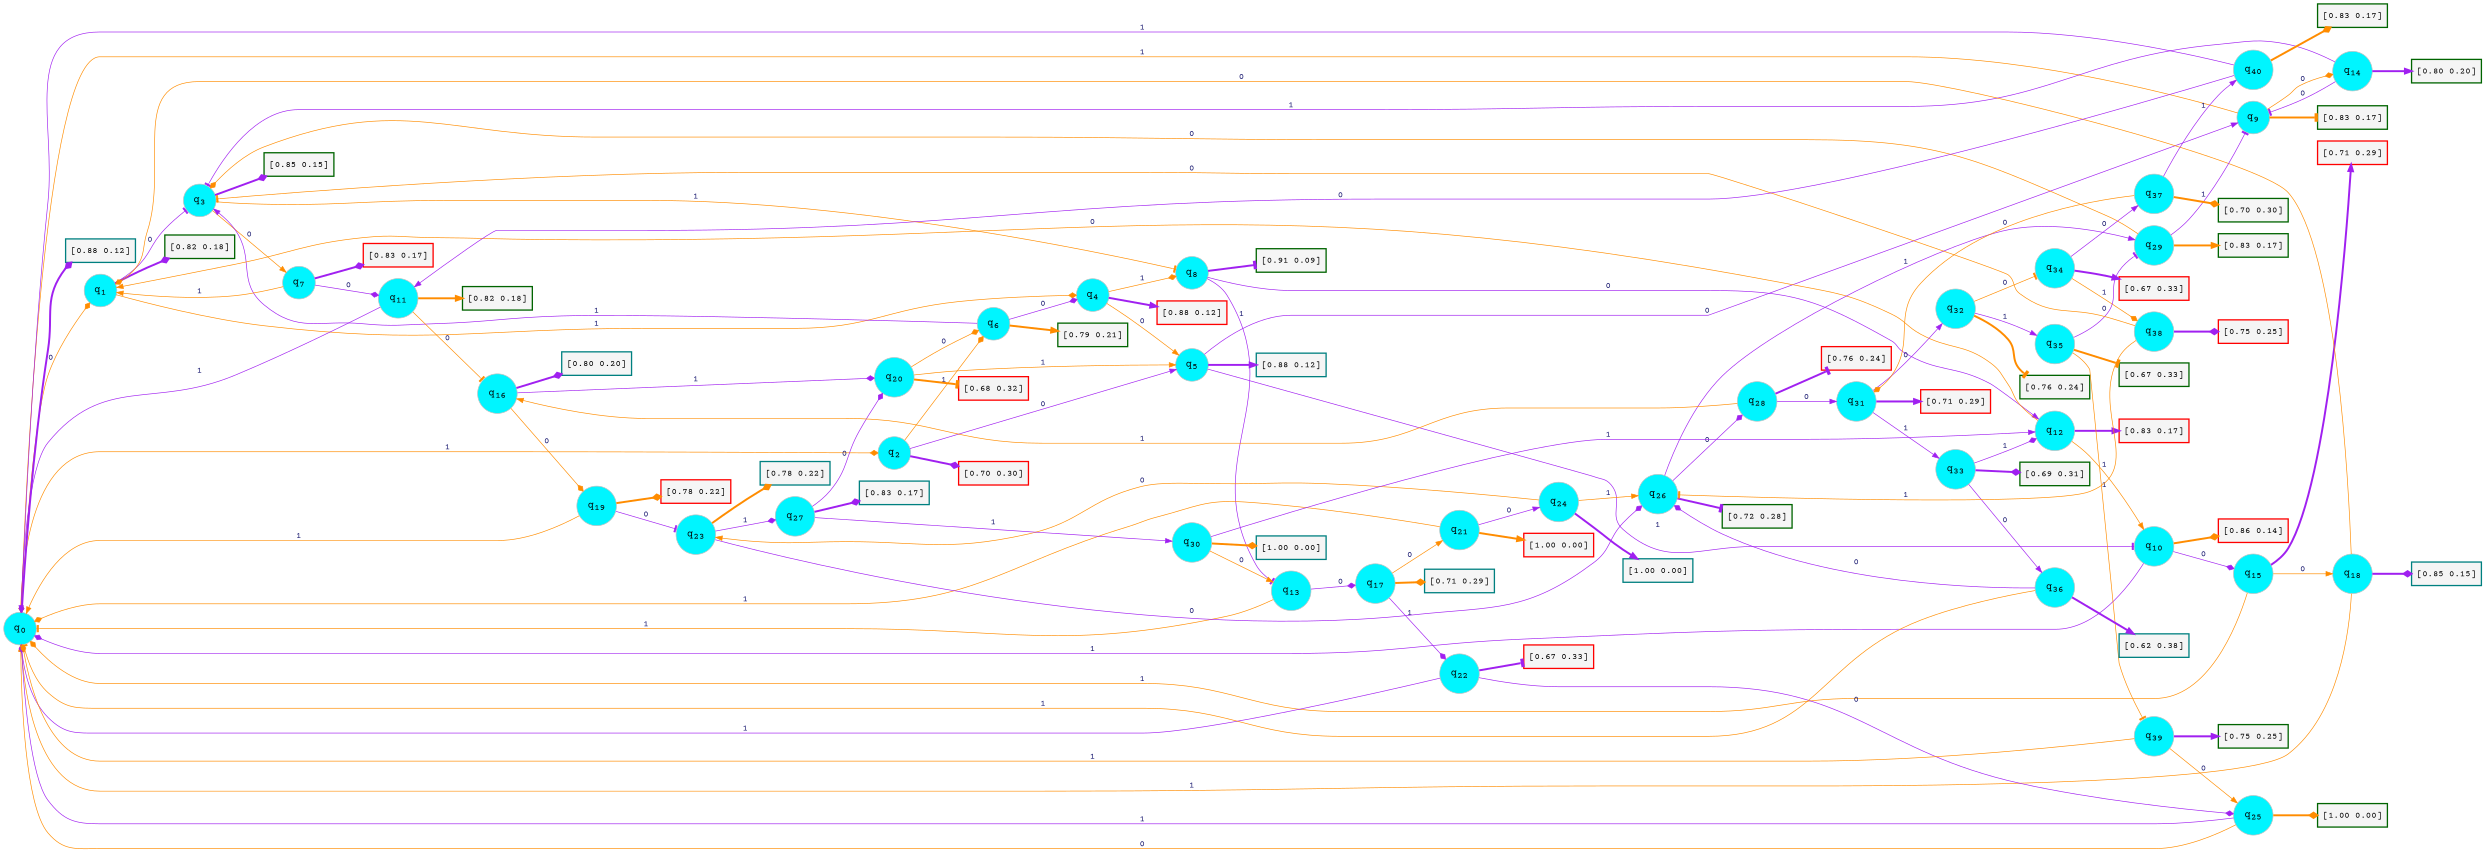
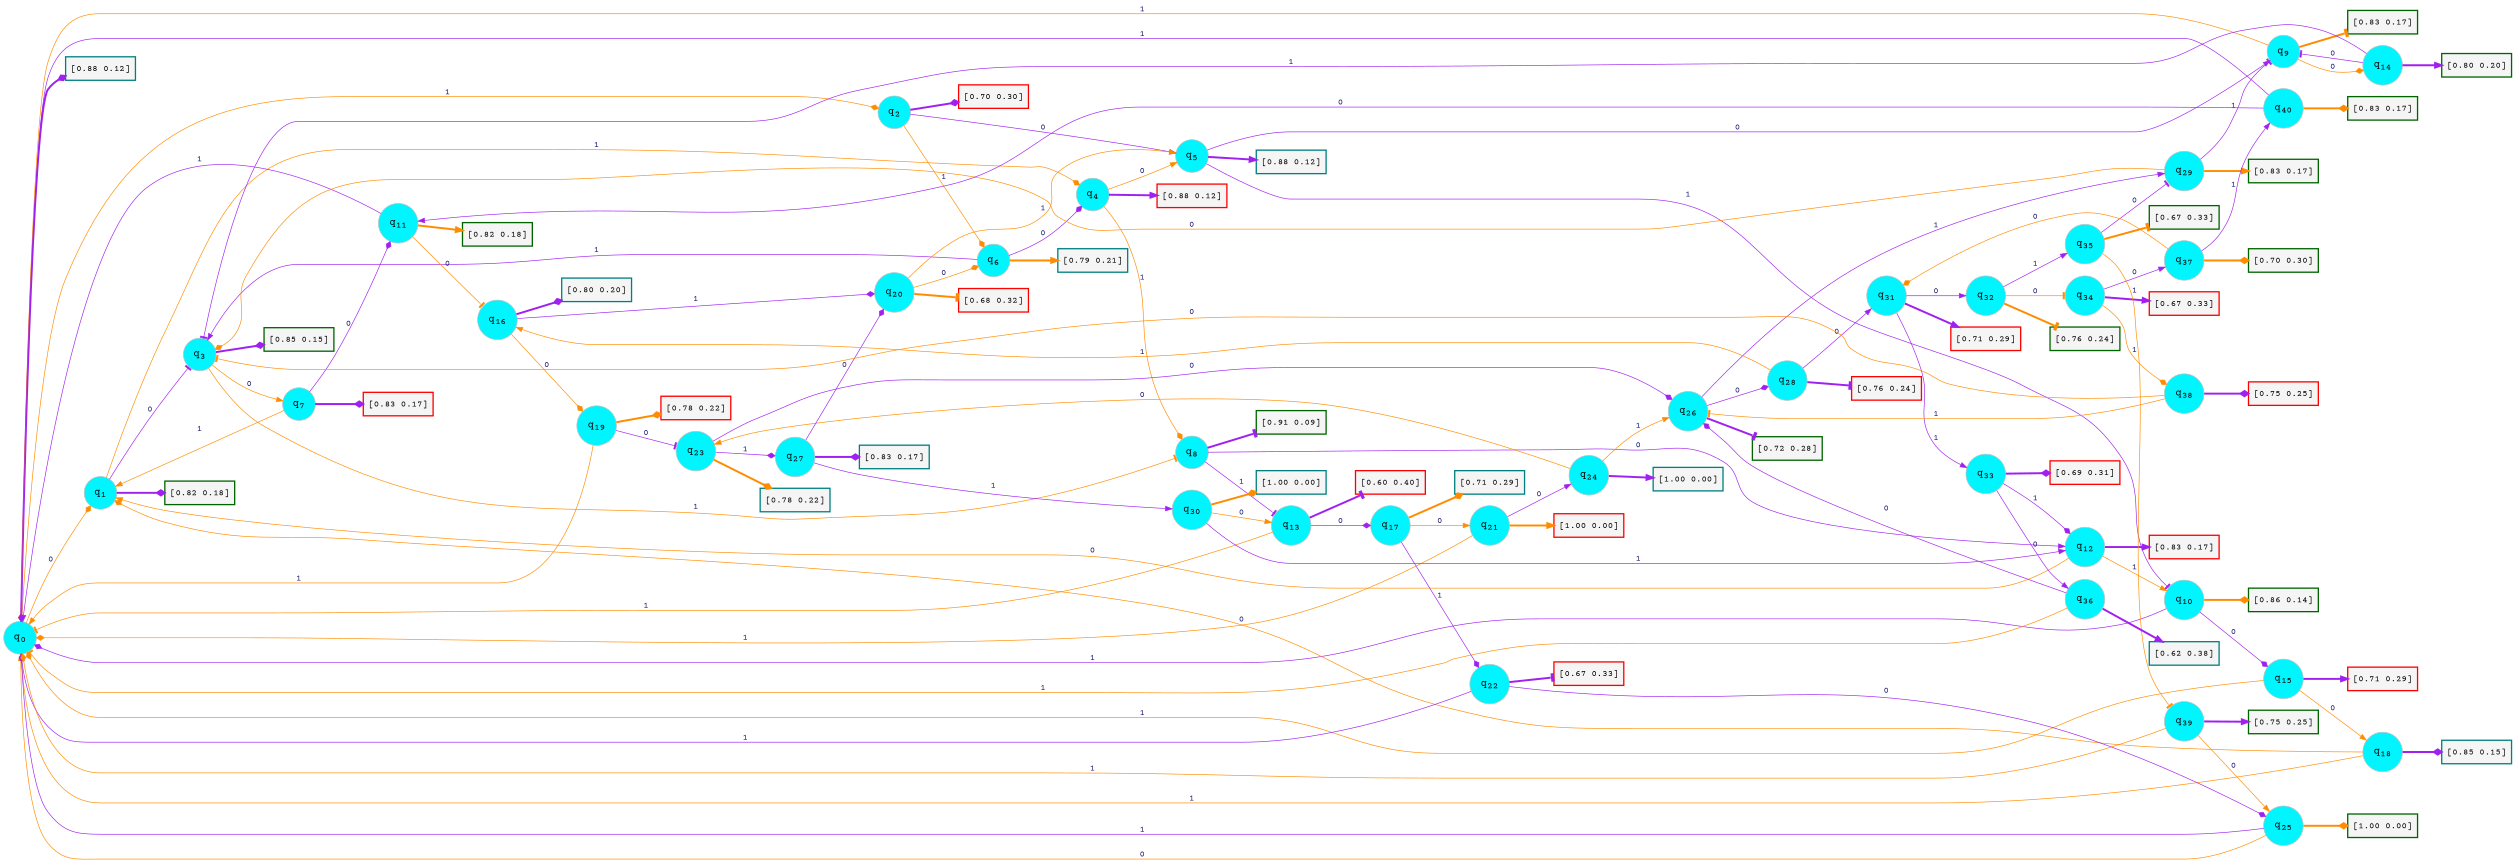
(1093, 335) -> (1093, 260)
(2055, 474) -> (2085, 473)
none -> (1390, 482)
(2253, 531) -> (2283, 600)
